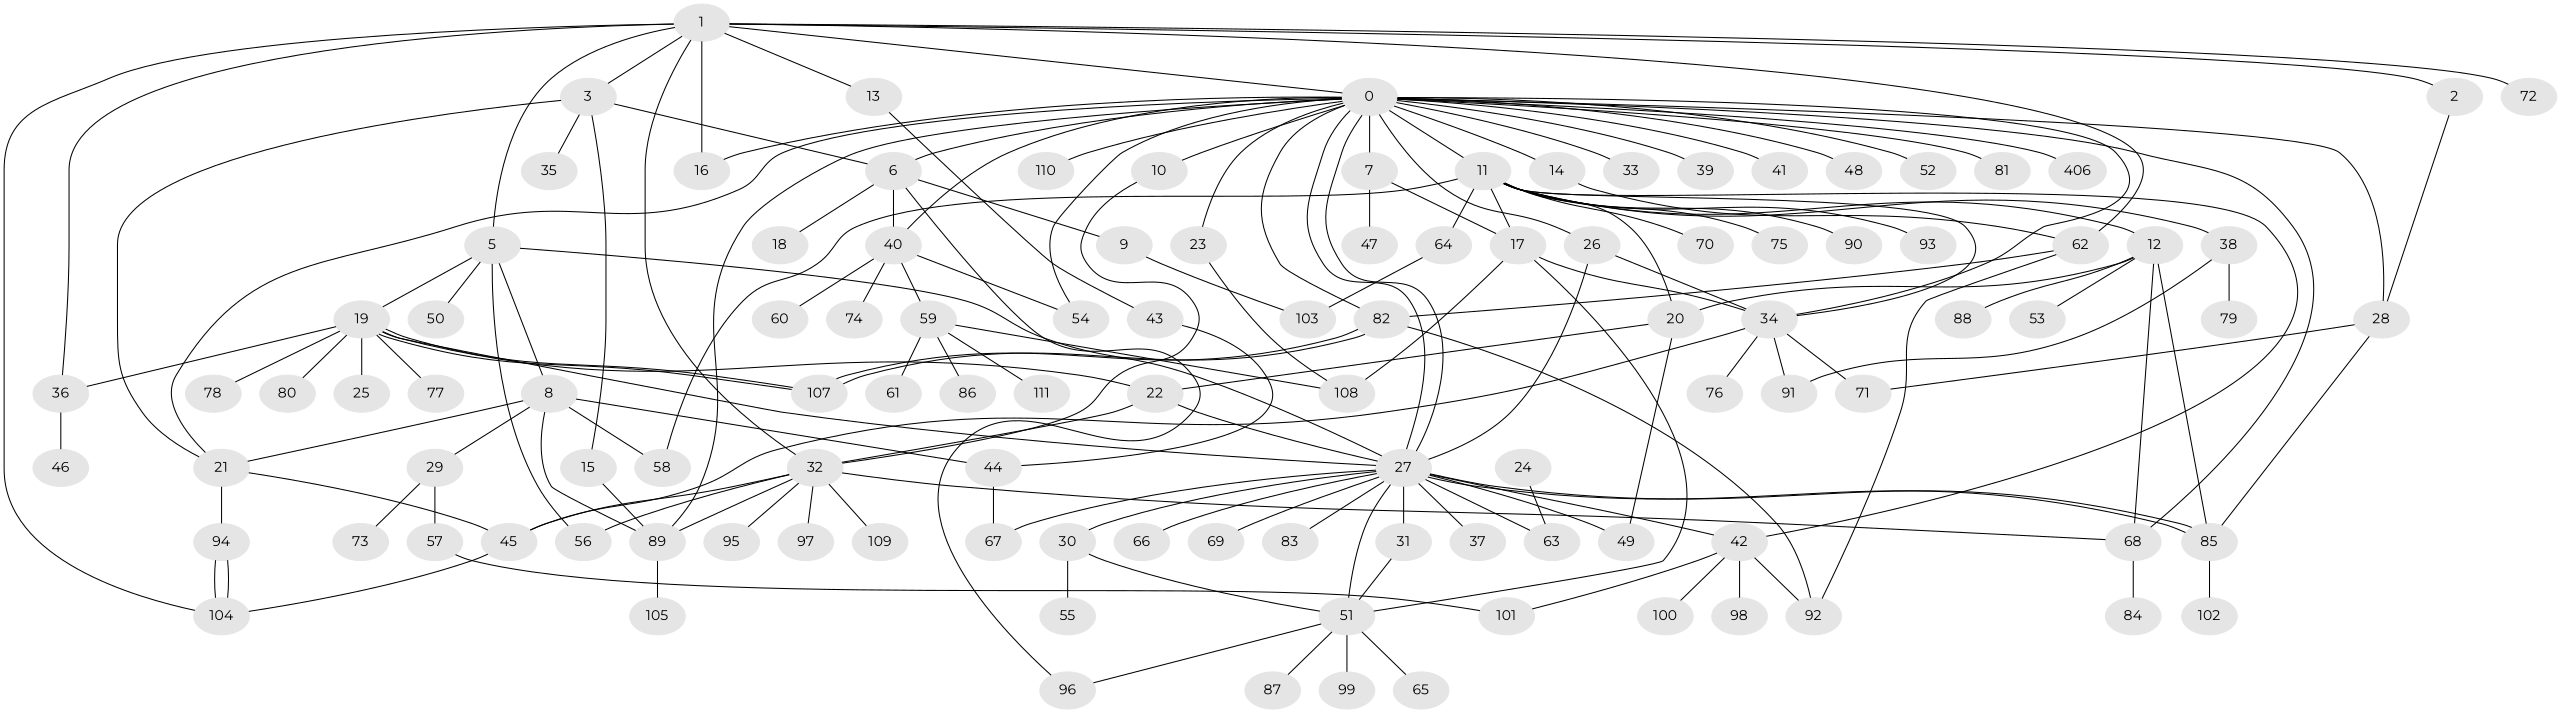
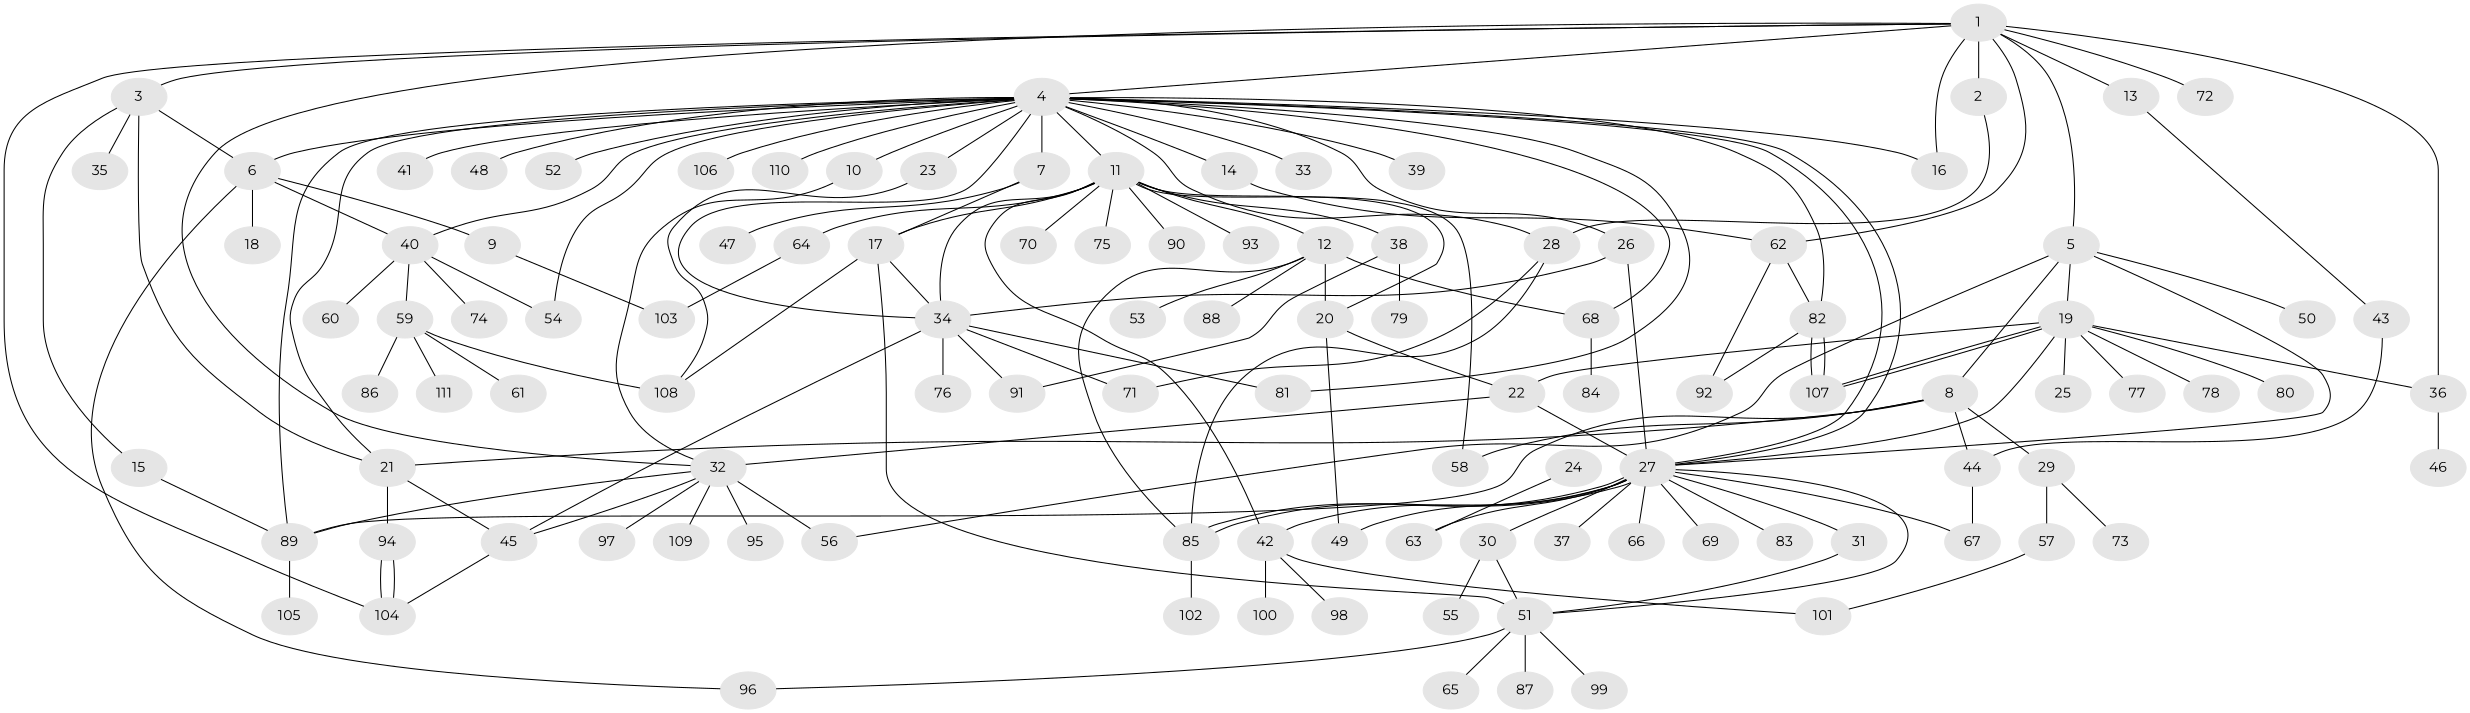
(1370, 97) -> (1042, 97)
(2078, 171) -> (706, 171)
none -> (1113, 357)
(1473, 513) -> none
(1777, 579) -> none
